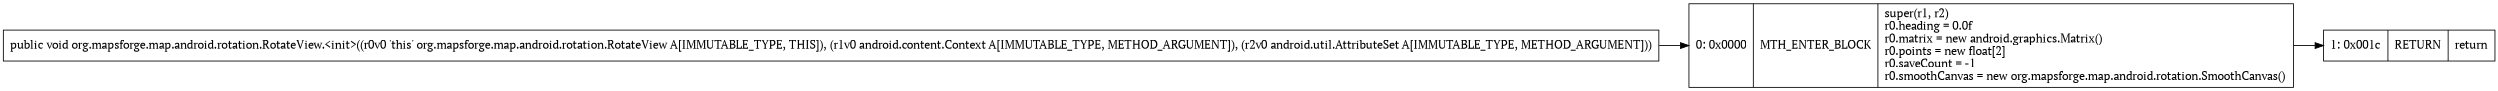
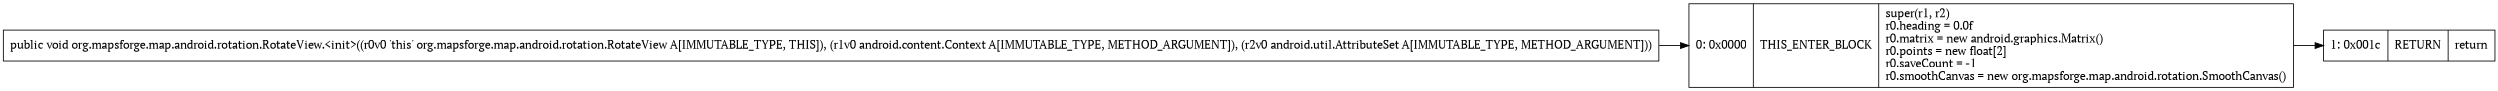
(1816, 45) -> (1816, 45)
